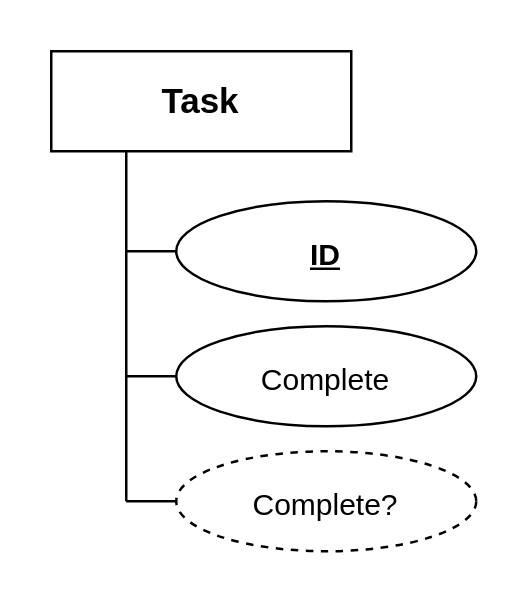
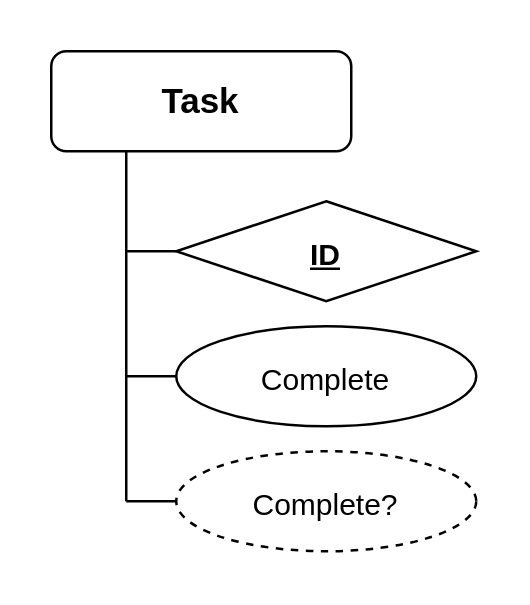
(201, 101) -> (201, 101)
(326, 251) -> (326, 251)
